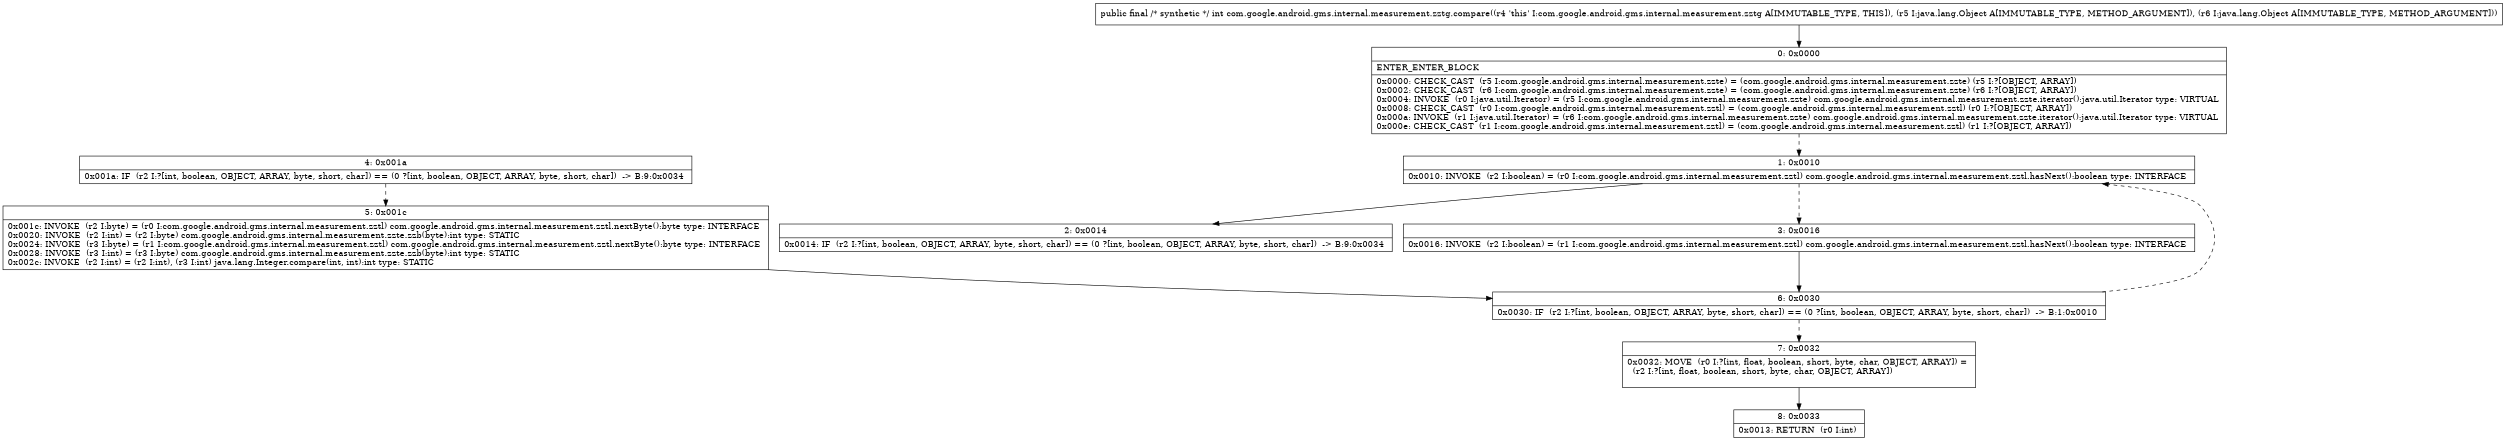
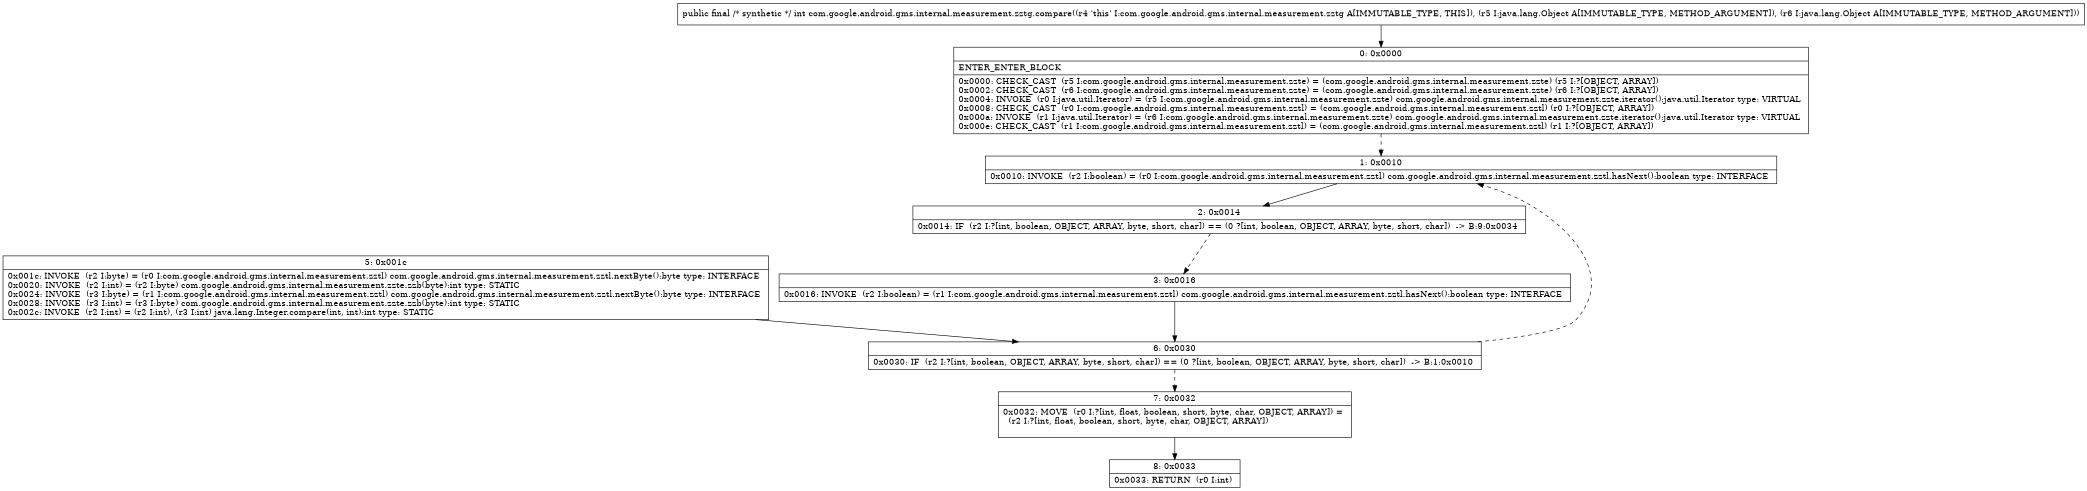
(386, 170) -> none
(1799, 201) -> (1199, 251)
(1799, 430) -> (1175, 480)
